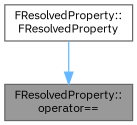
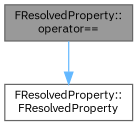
(69, 57) -> (69, 57)
